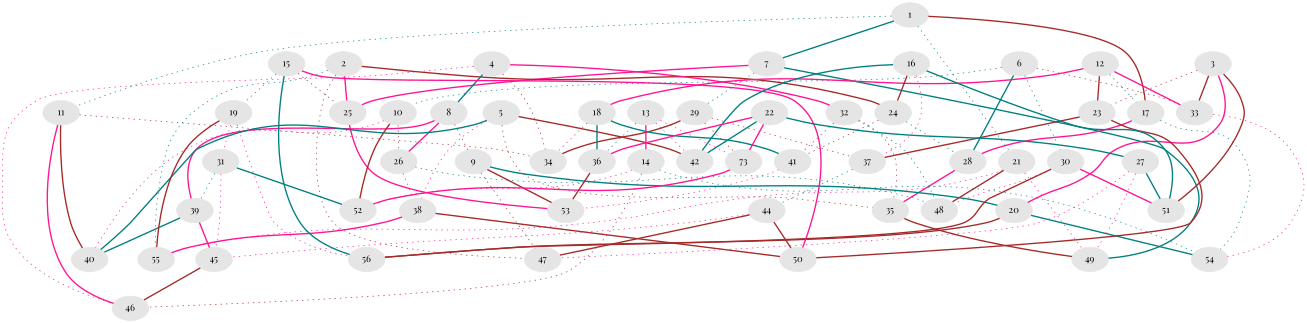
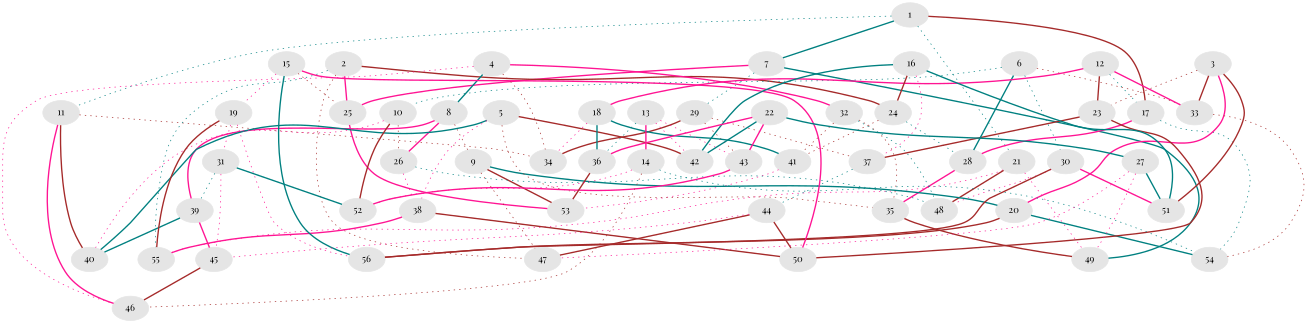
(744, 162) -> (744, 162)
(1303, 179) -> (1303, 179)
